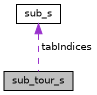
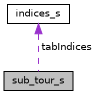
(38, 14) -> (38, 14)
